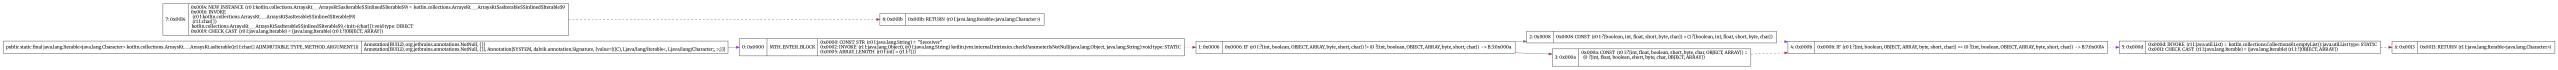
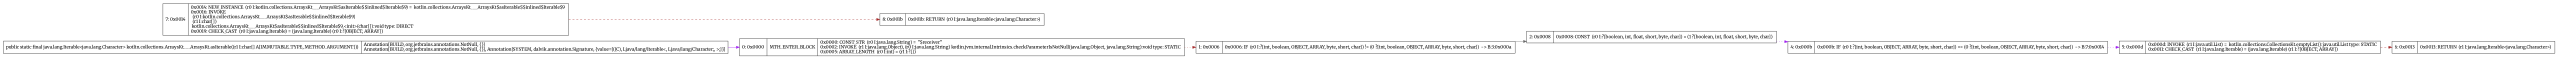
(1652, 57) -> none
